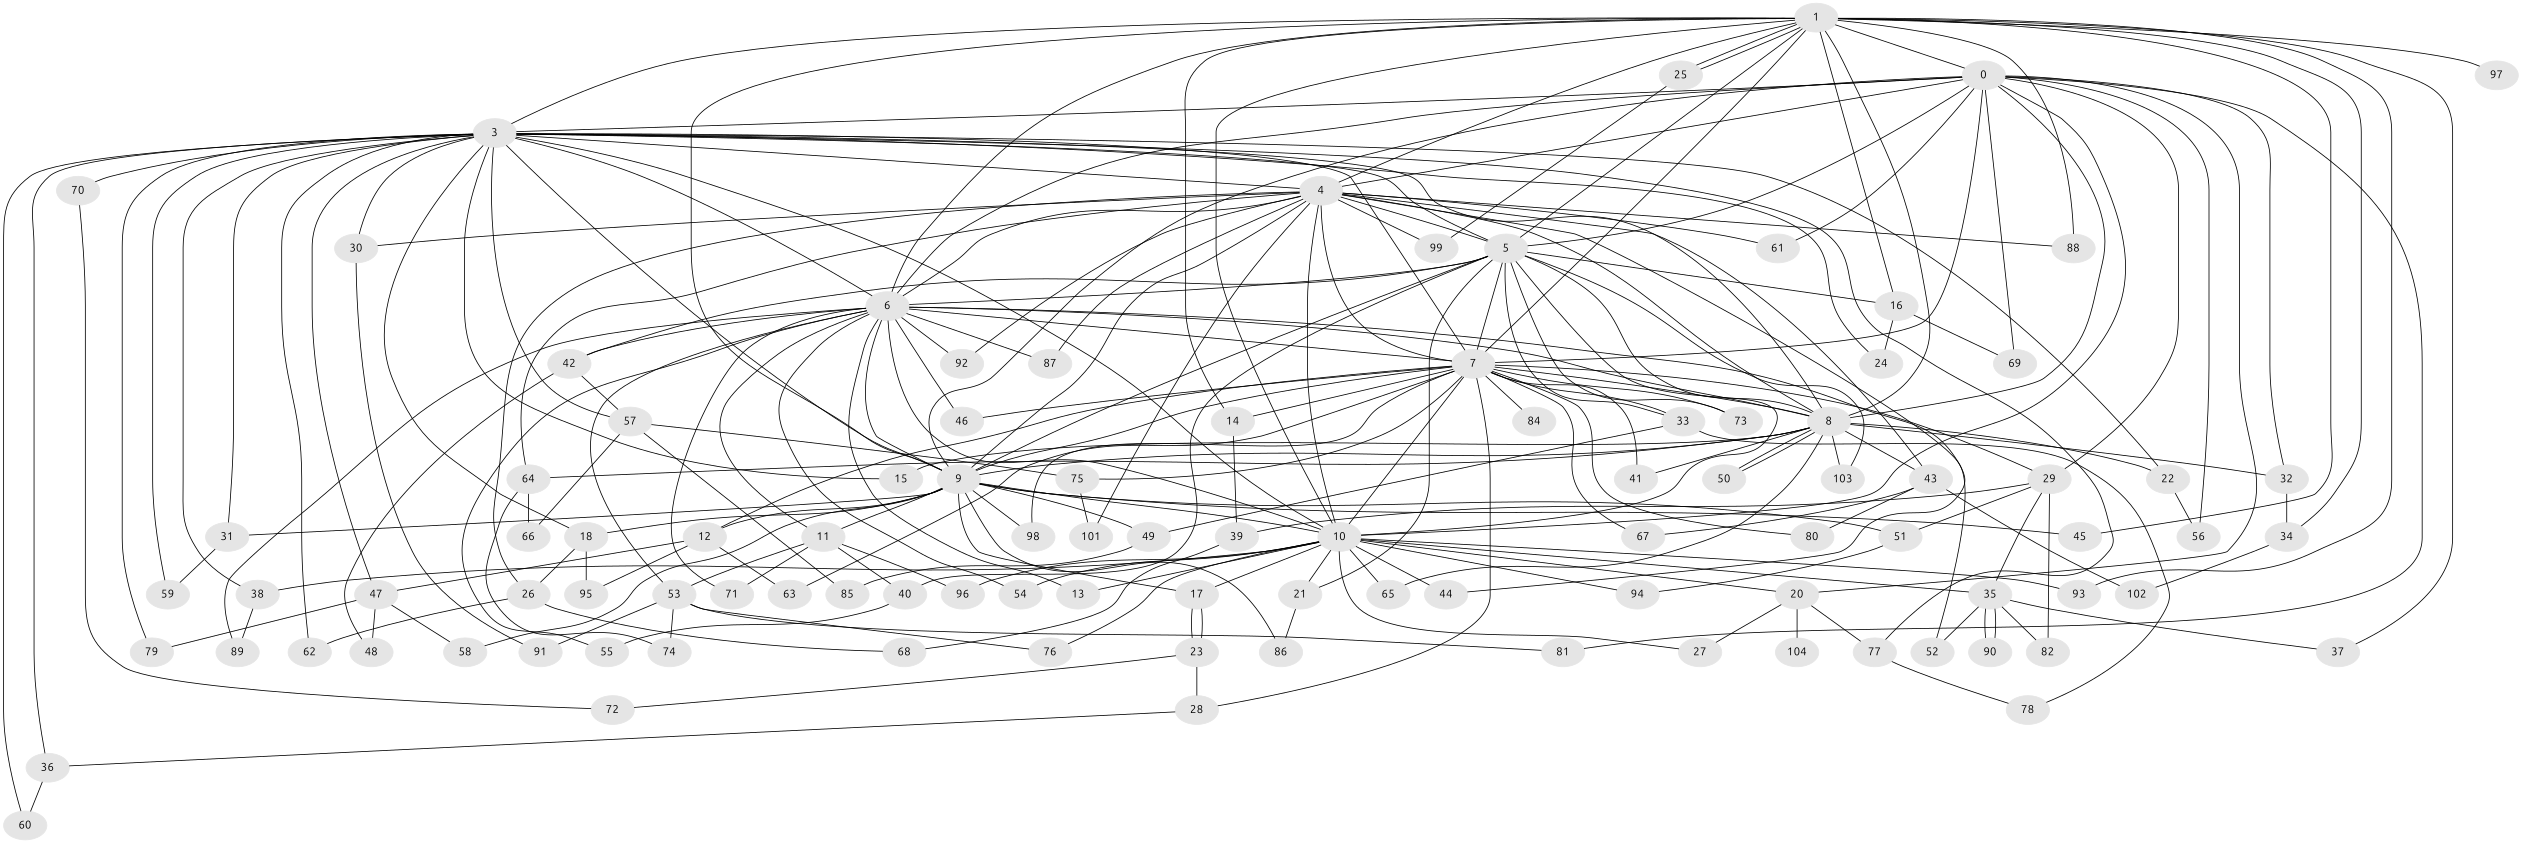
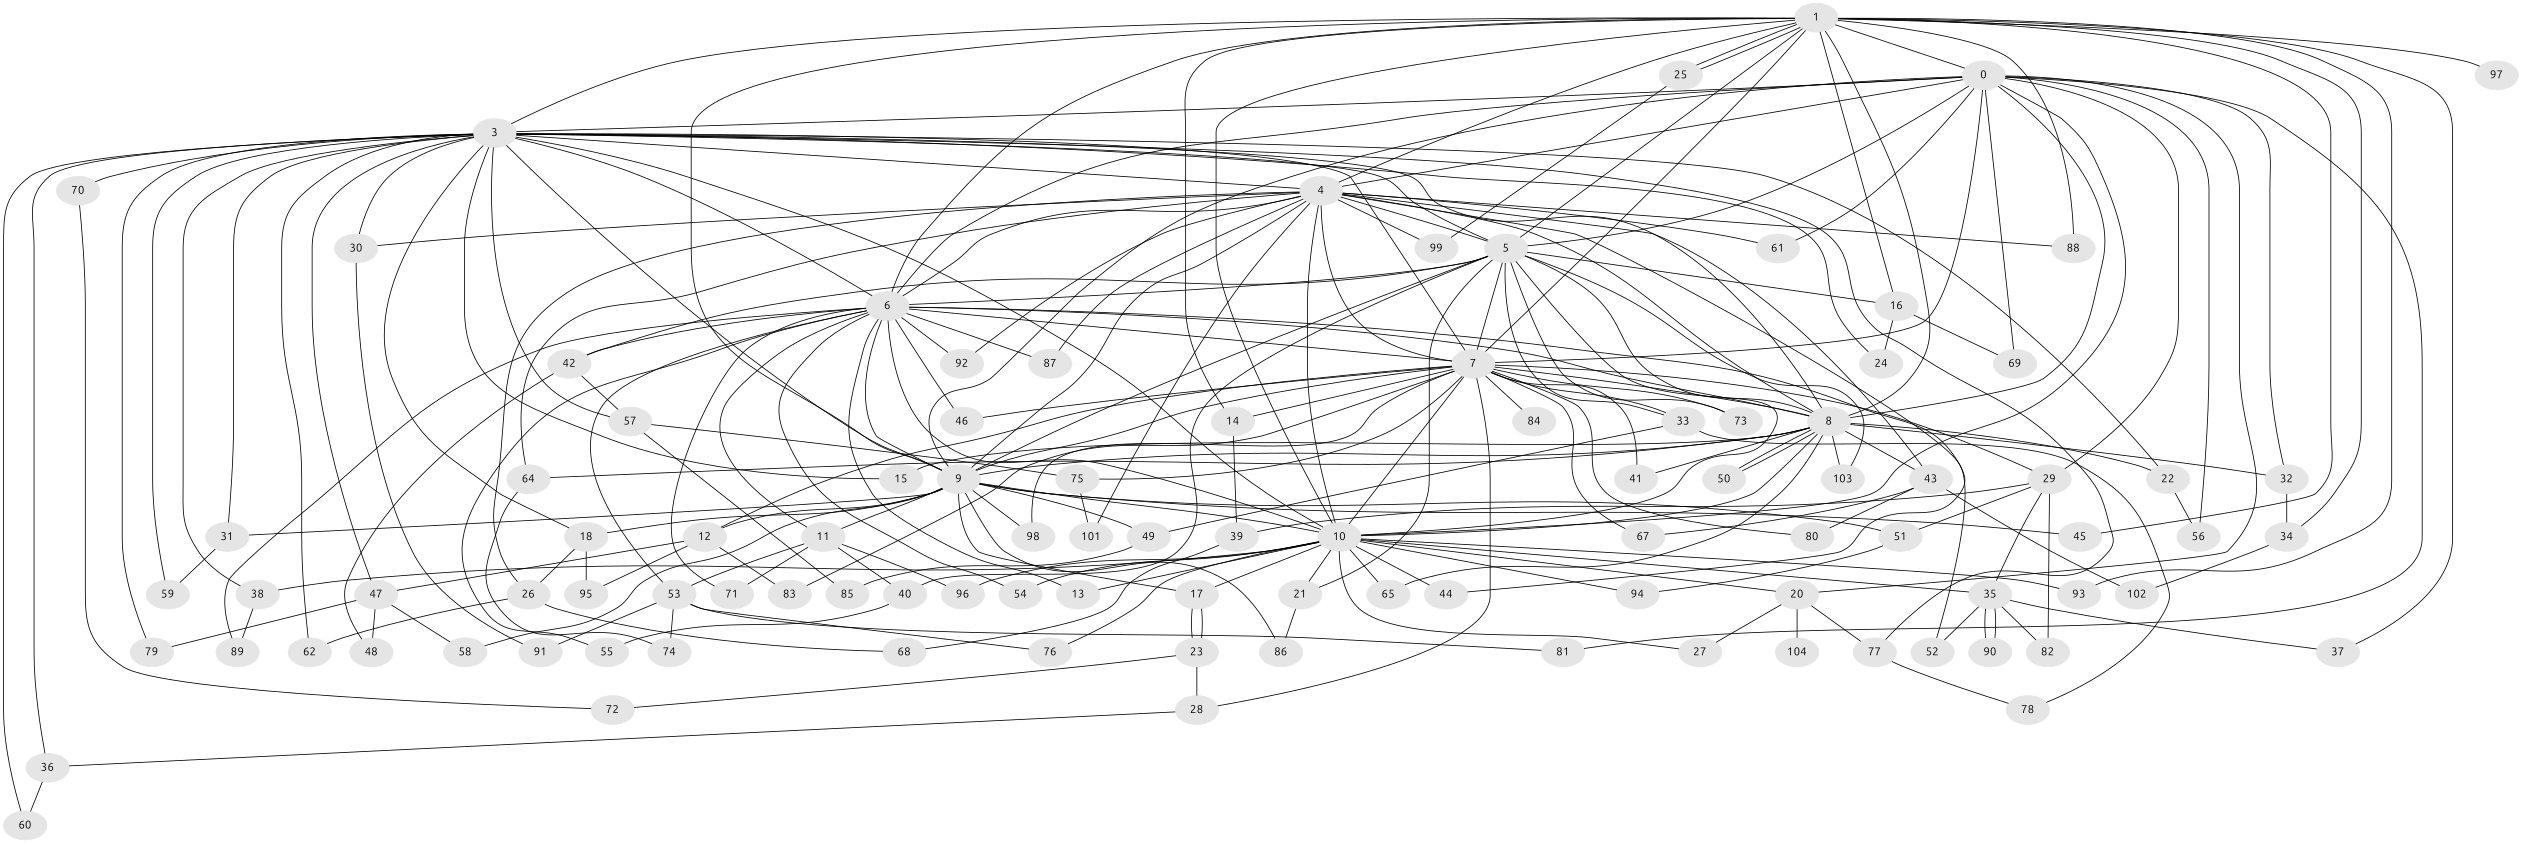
none -> (1602, 522)
(529, 537) -> none
(790, 595) -> (790, 595)
